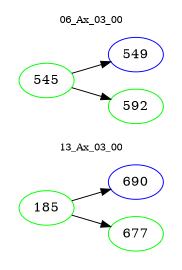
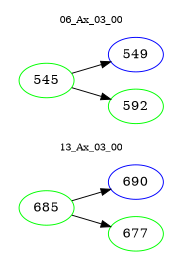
(47, 208) -> (47, 208)
